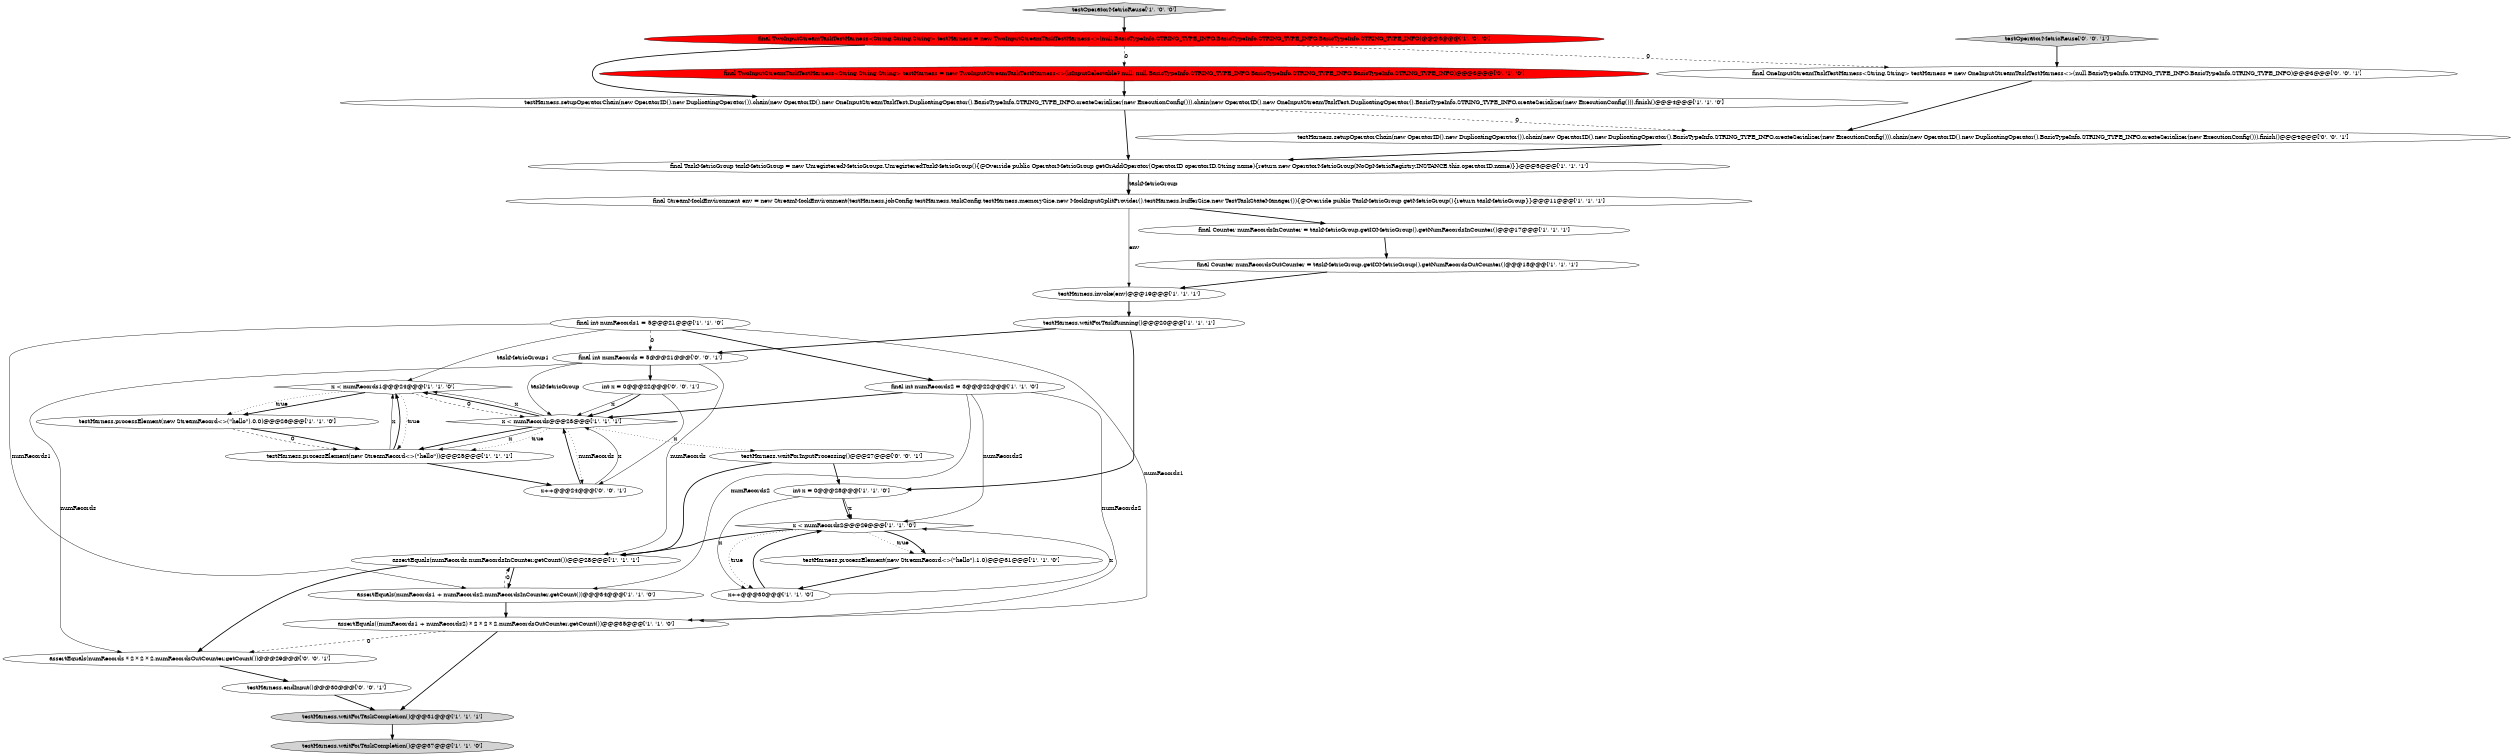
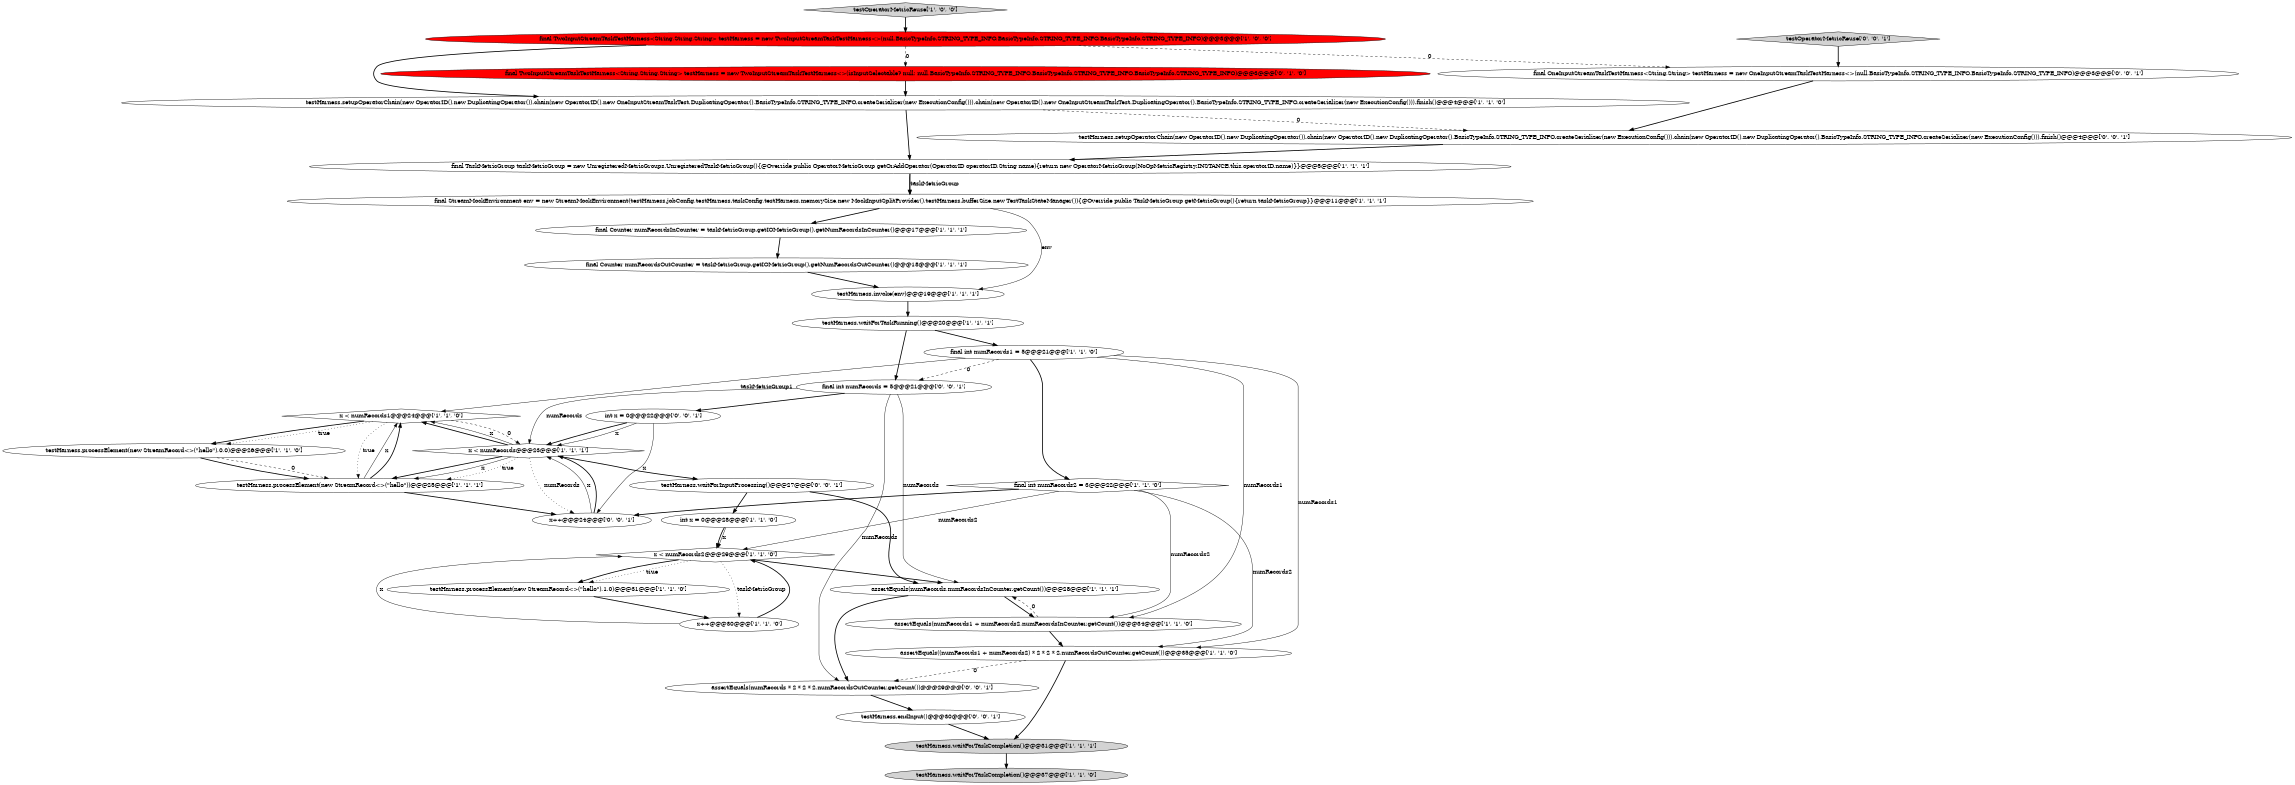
(555, 387) -> (564, 416)
(965, 387) -> (1088, 486)
(757, 405) -> (829, 500)
(674, 442) -> (625, 469)
(1088, 476) -> (964, 337)
(729, 522) -> none
(737, 560) -> (761, 590)
